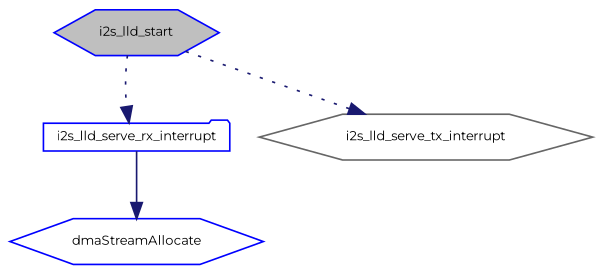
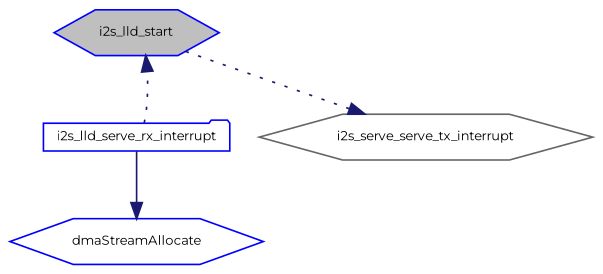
(126, 81) -> (147, 98)
(426, 137) -> (426, 137)
